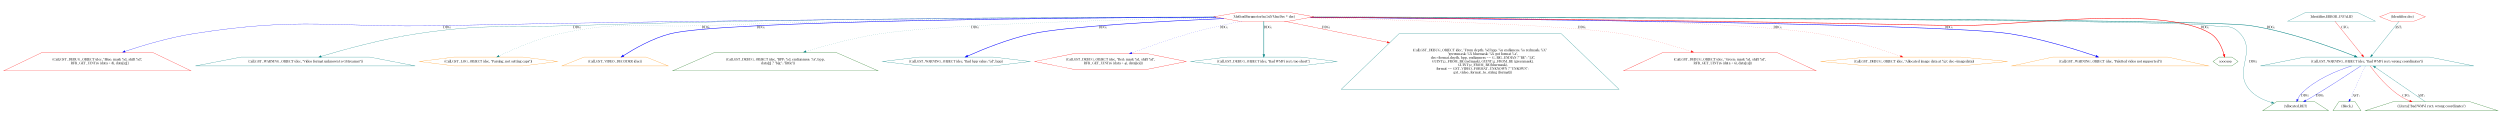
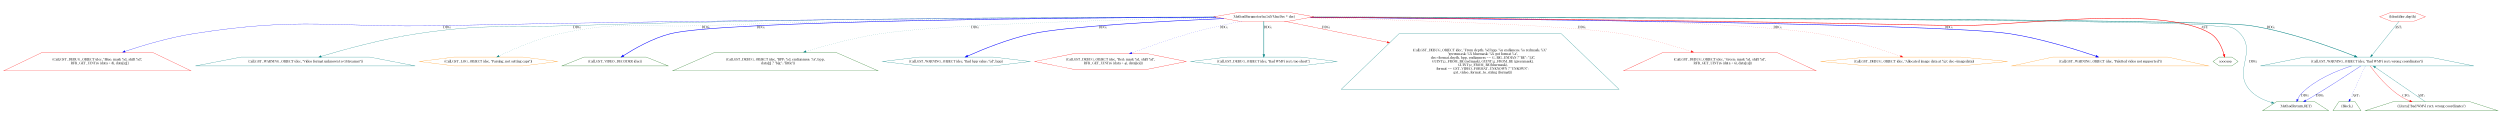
(2331, 17) -> none
(2403, 17) -> (2403, 17)
(2205, 27) -> (2205, 27)
(615, 61) -> (615, 61)
(2296, 106) -> (2296, 106)
